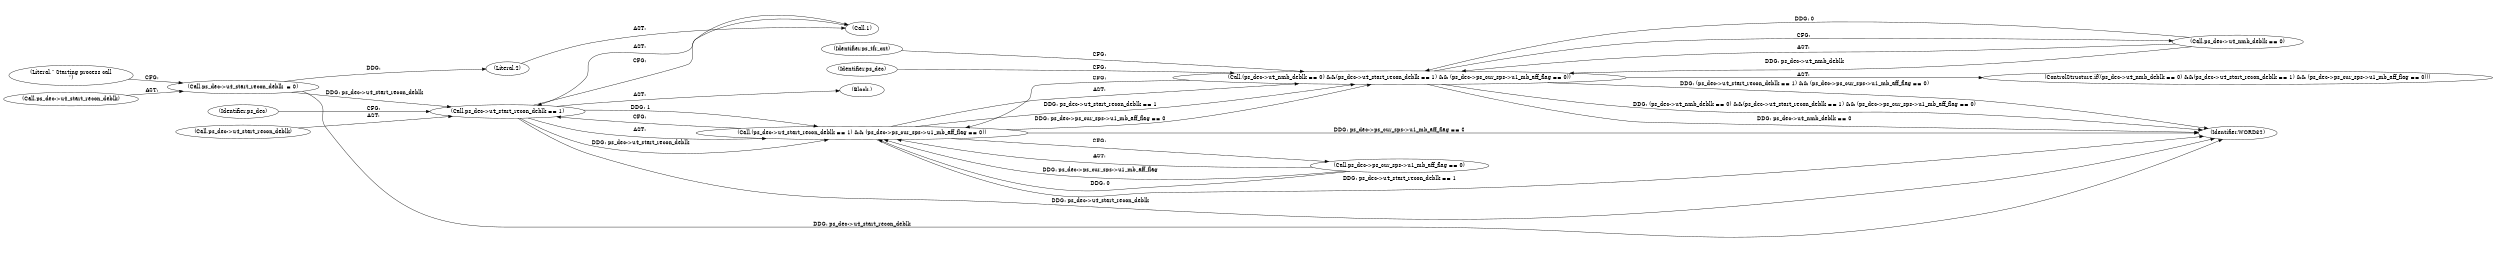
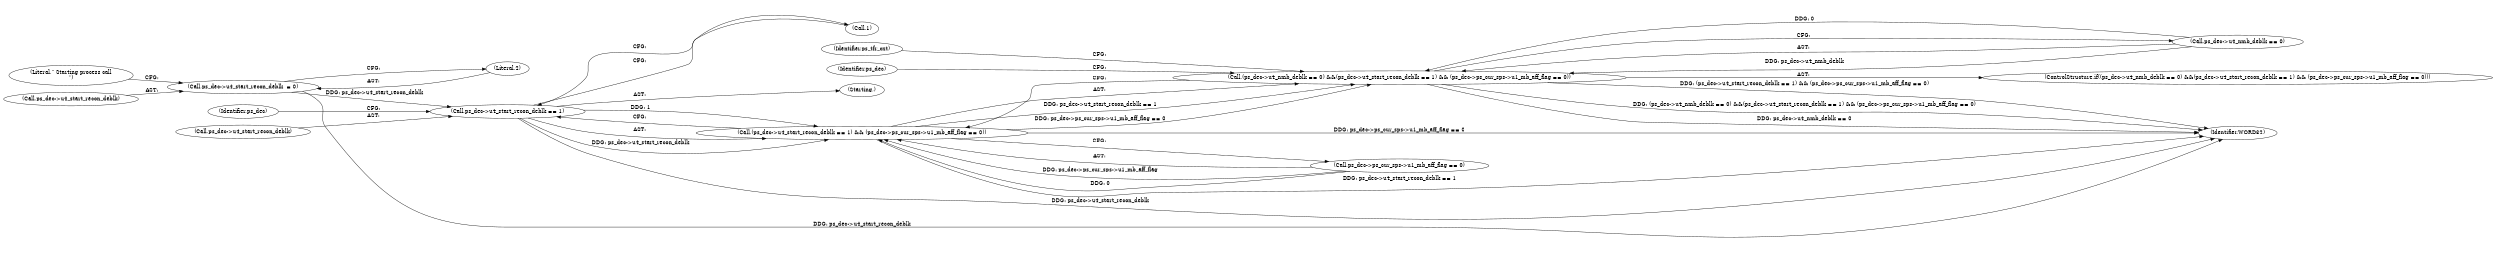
(680, 32) -> (406, 86)
(641, 47) -> (641, 47)
(374, 68) -> (374, 68)
(862, 90) -> (862, 90)
